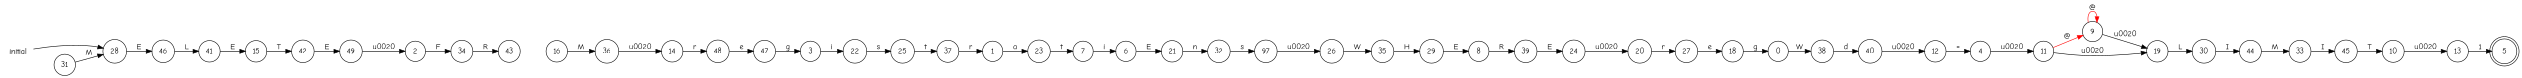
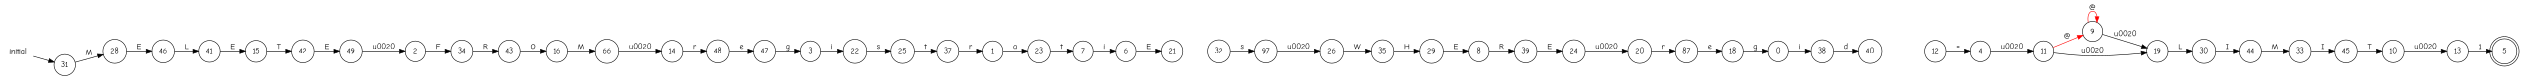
(66, 46) -> (41, 58)
(1800, 47) -> (1800, 47)
none -> (530, 51)
(607, 51) -> (607, 51)
(1192, 51) -> none
(1686, 51) -> (1686, 51)
(1900, 51) -> none
